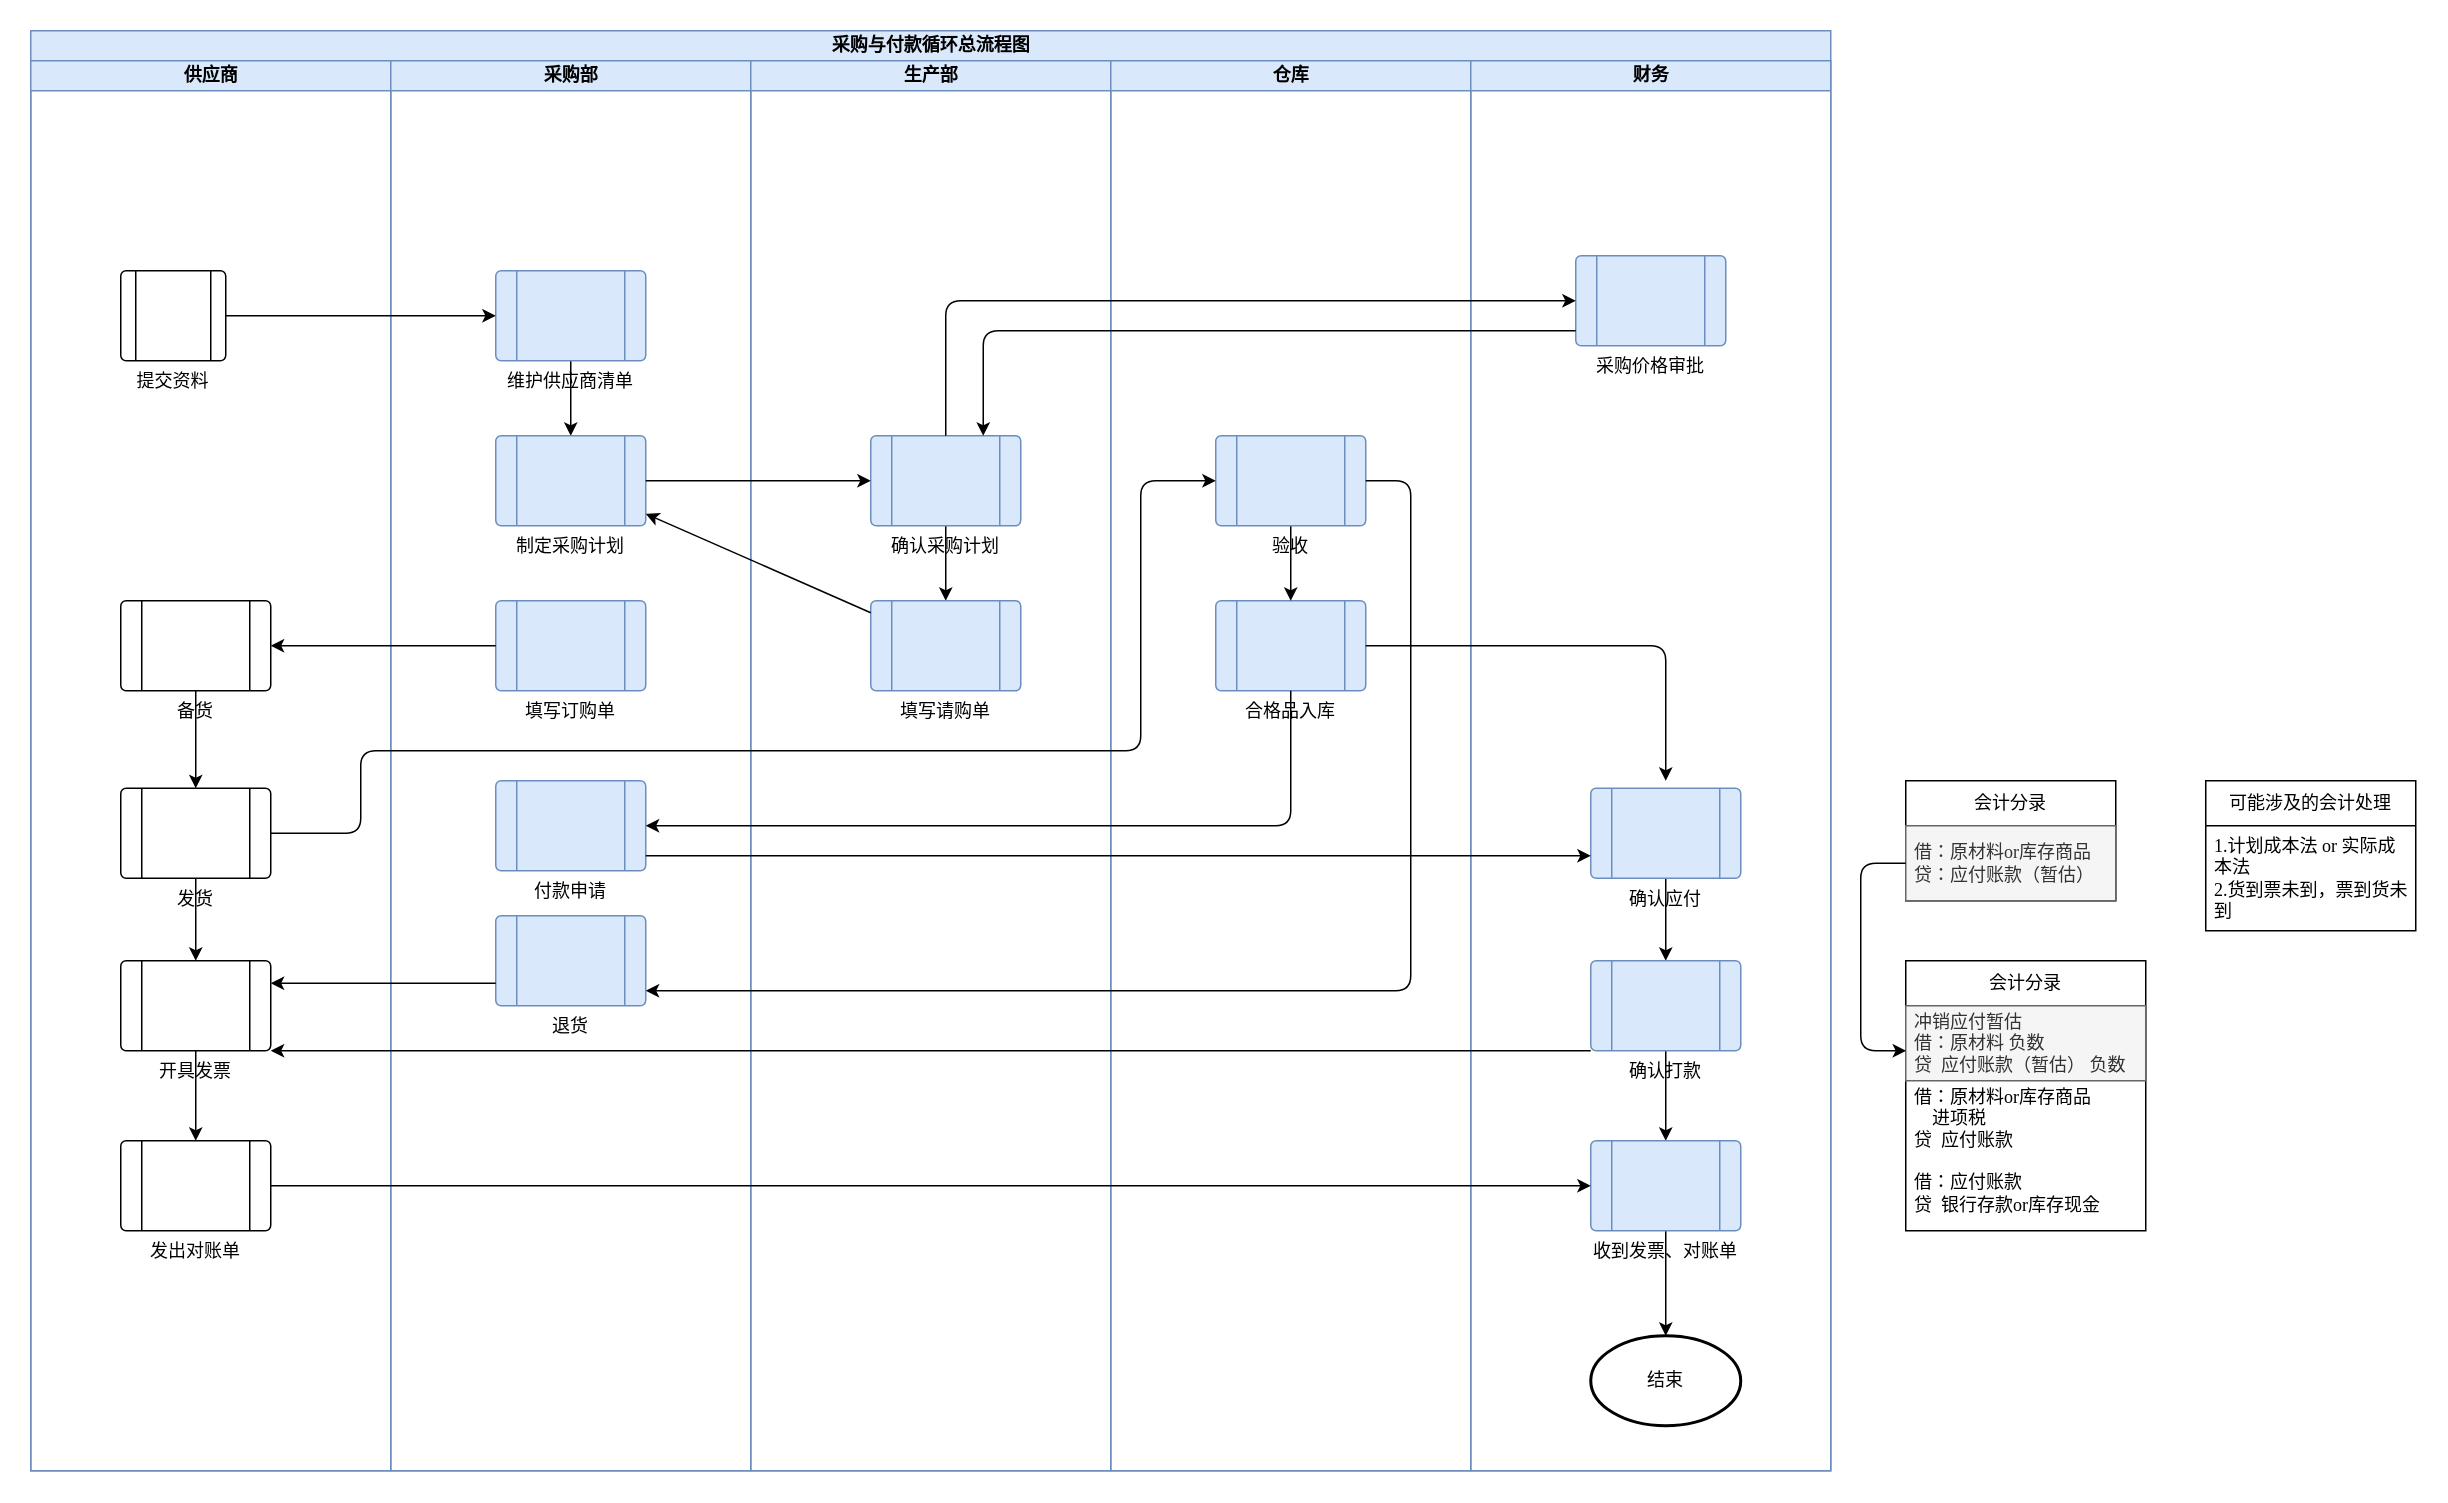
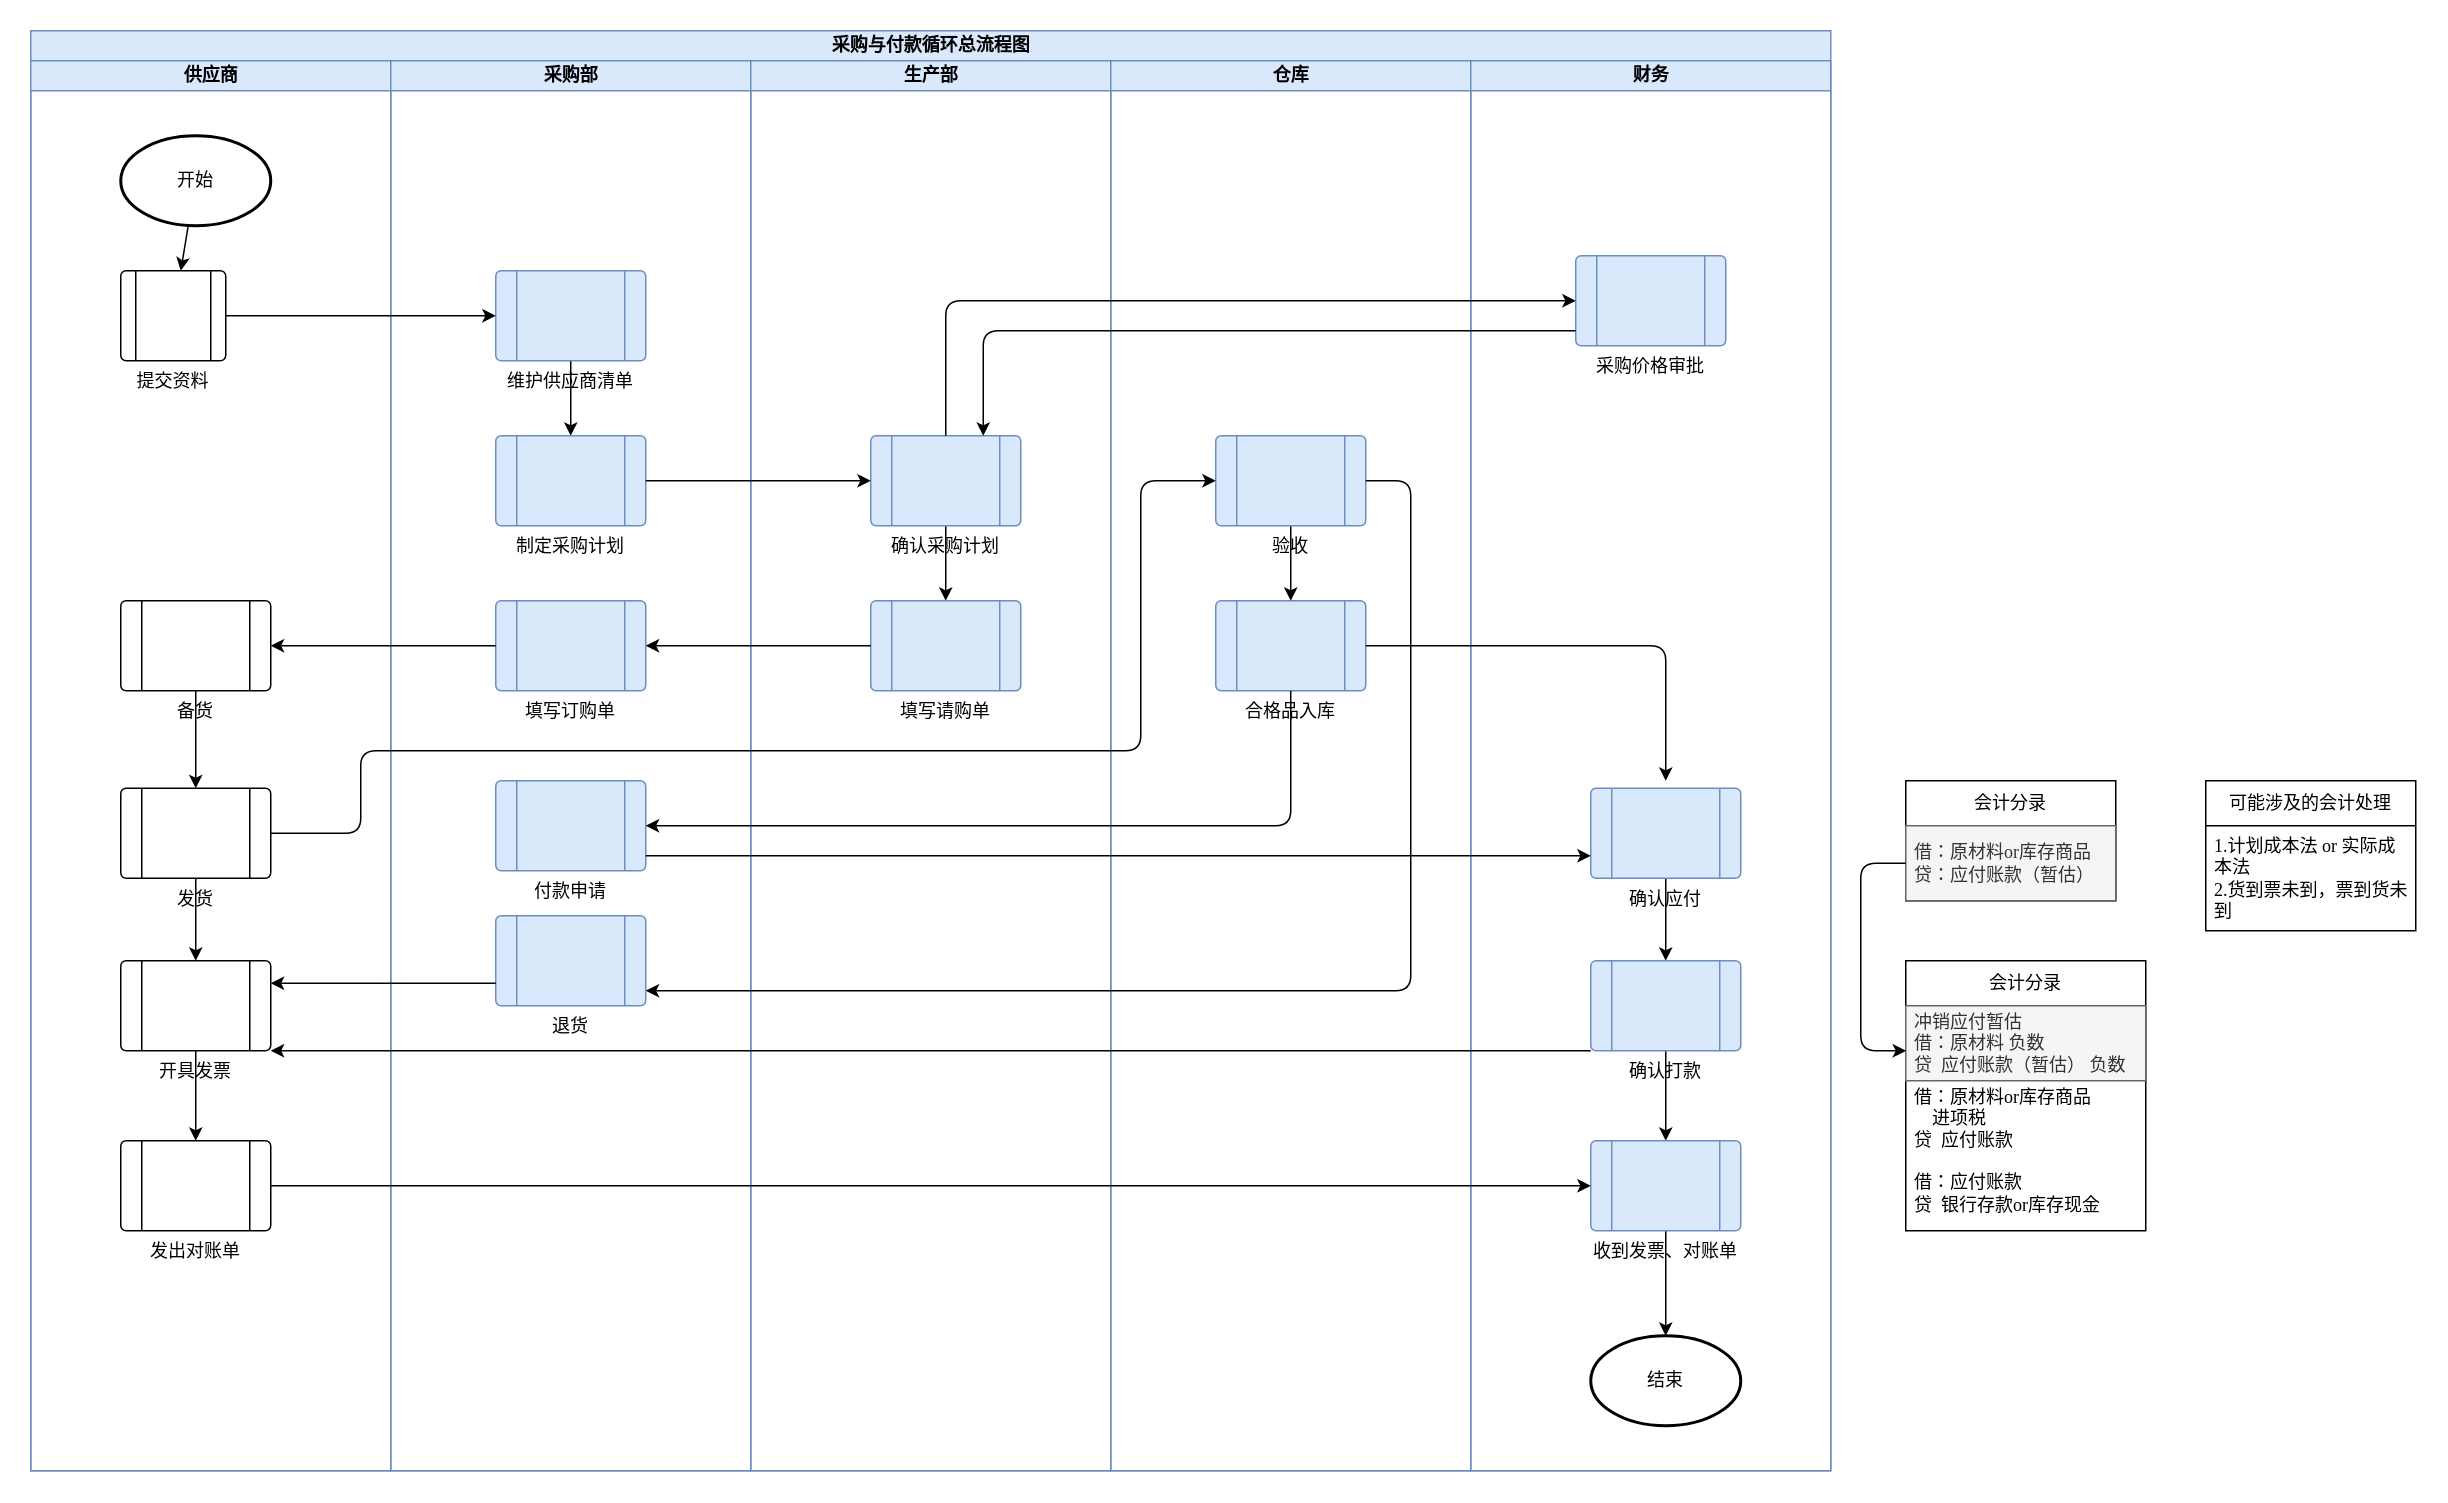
none -> (196, 181)
none -> (185, 244)
(763, 565) -> (764, 646)
